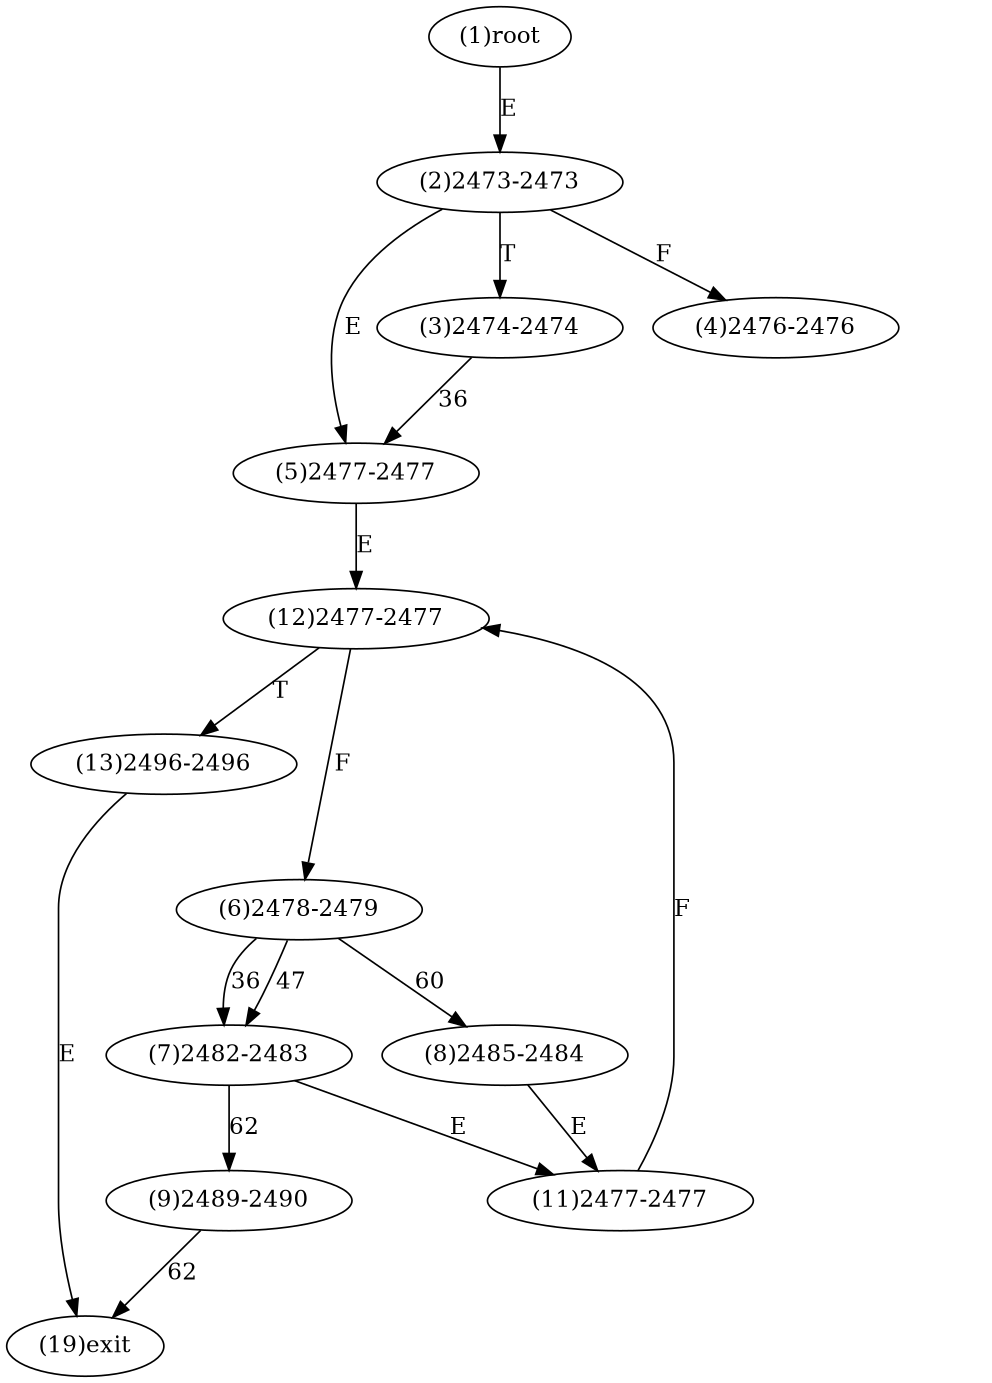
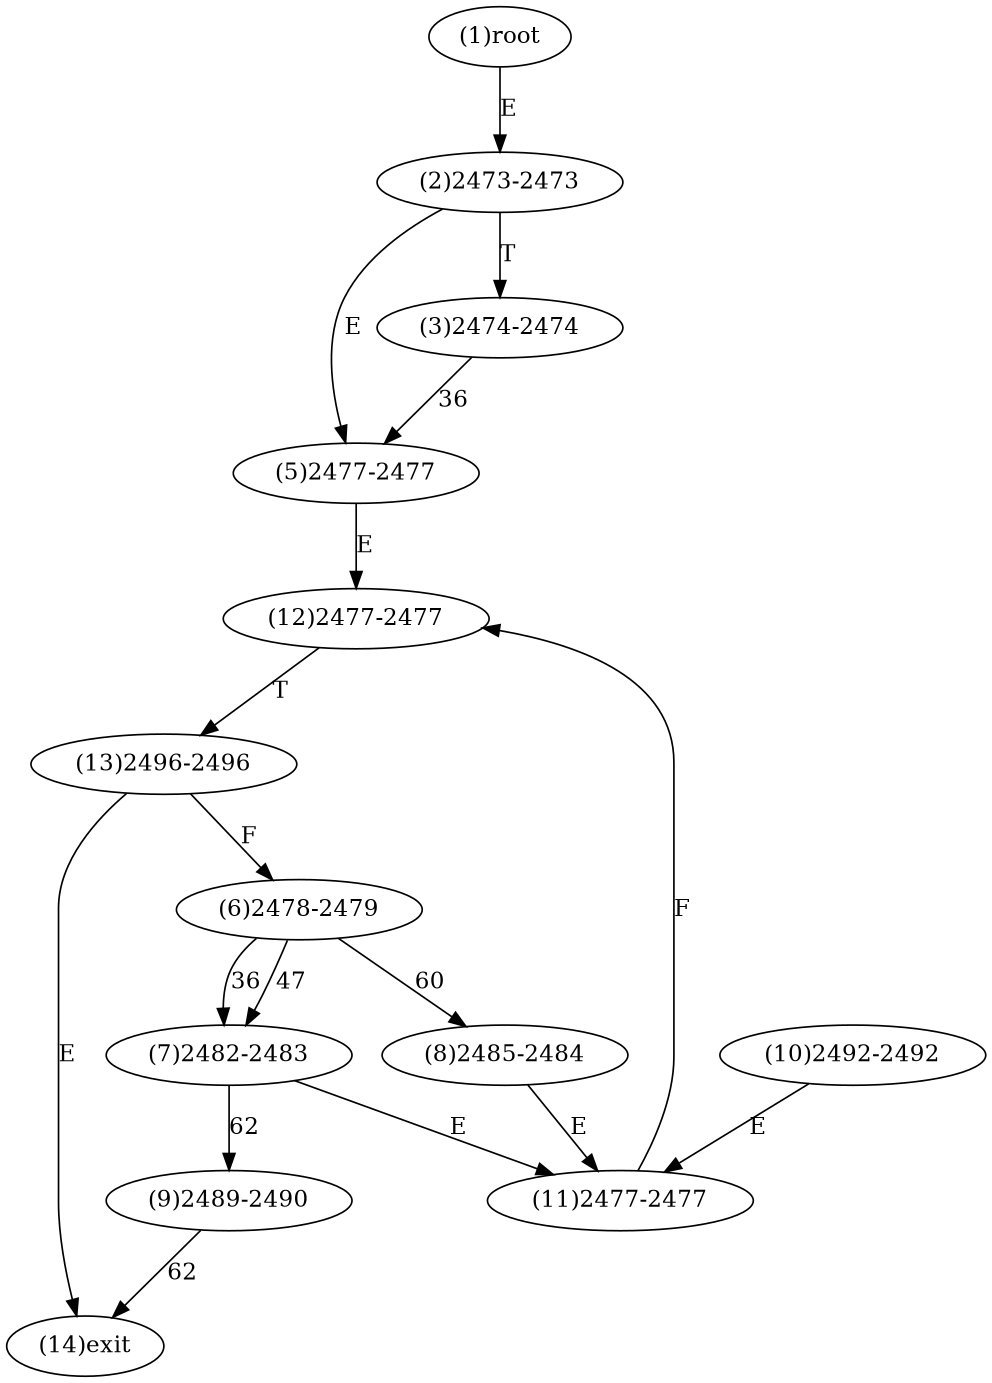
(776, 328) -> none
(329, 756) -> (226, 831)
none -> (853, 1055)
(85, 1346) -> (85, 1346)
